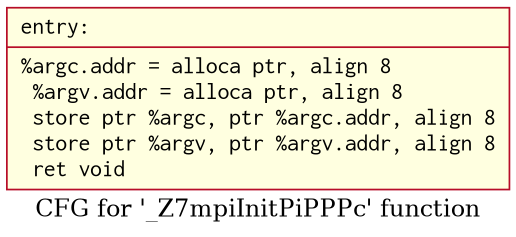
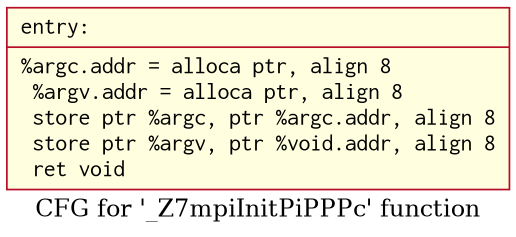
(258, 143) -> (258, 143)
